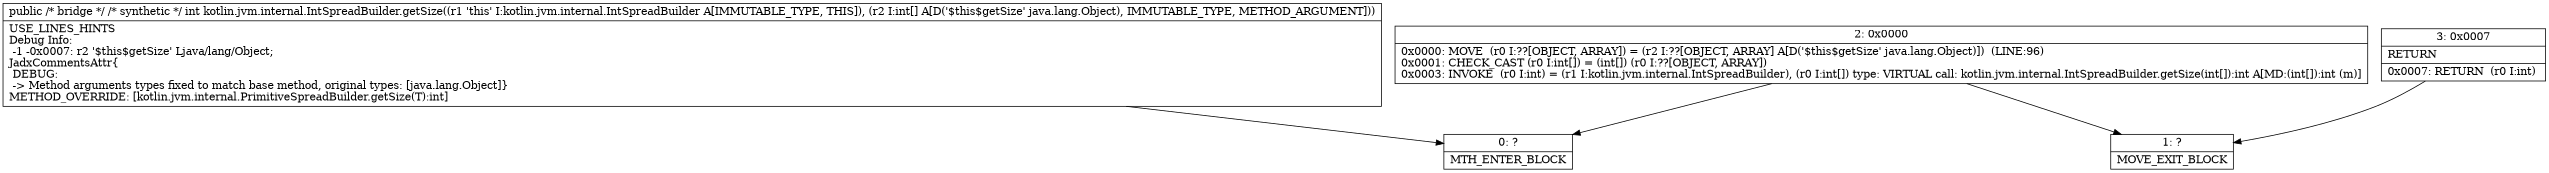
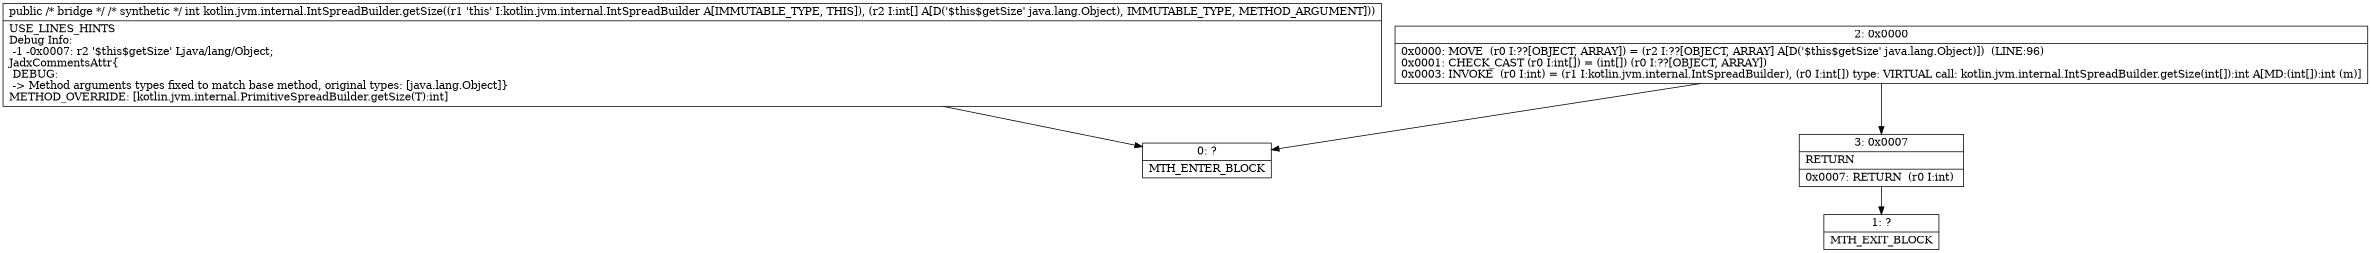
(2040, 108) -> (1881, 105)
(2172, 160) -> (1881, 240)
